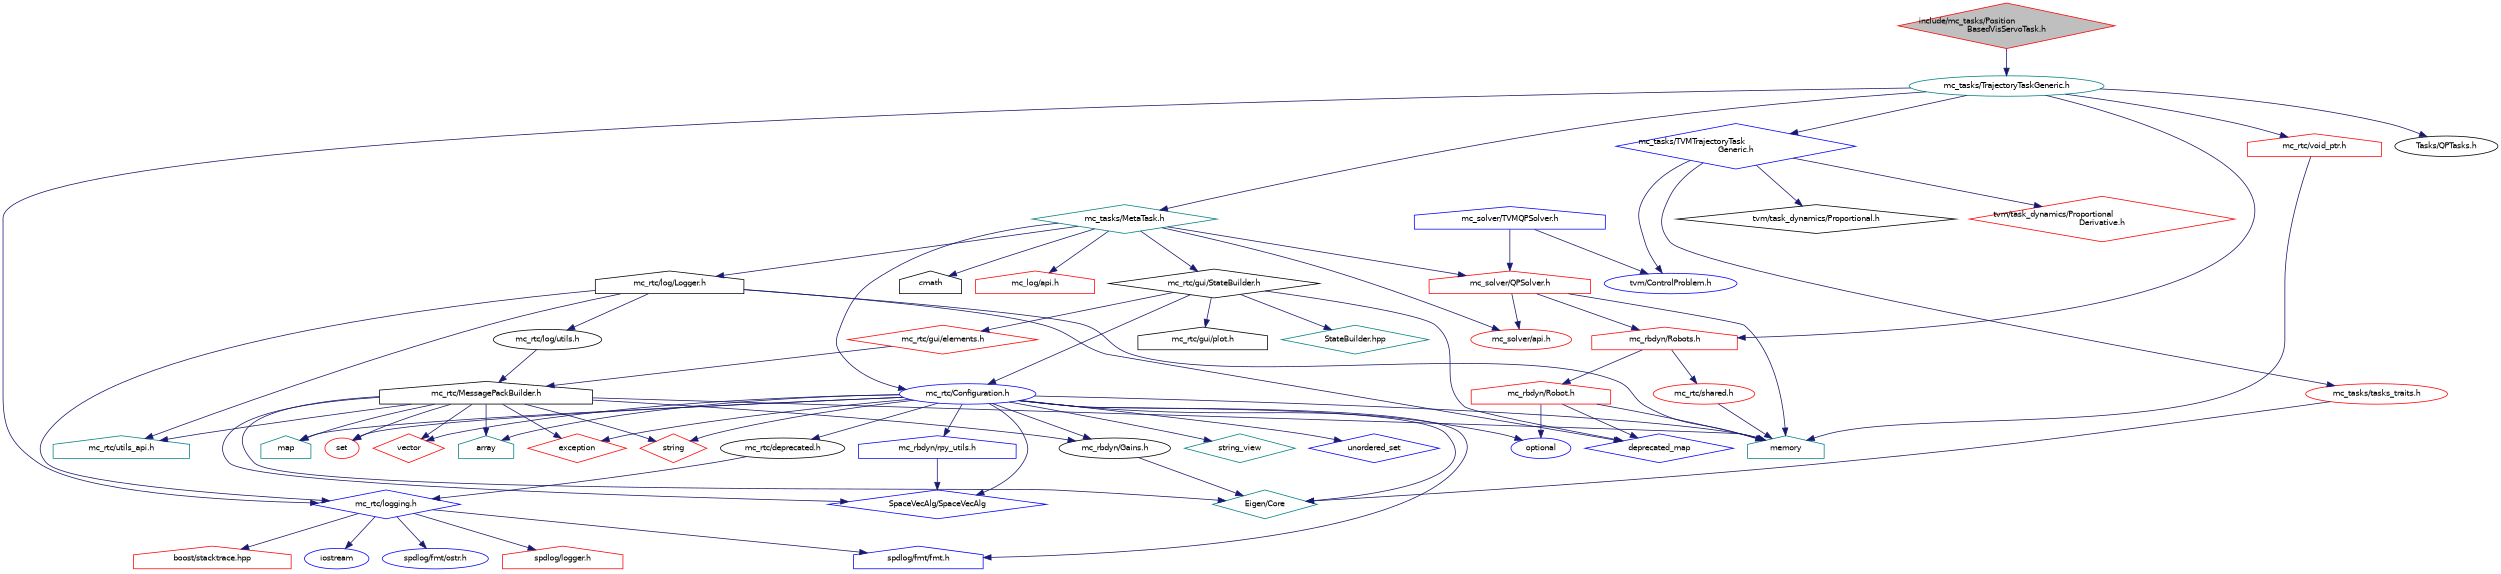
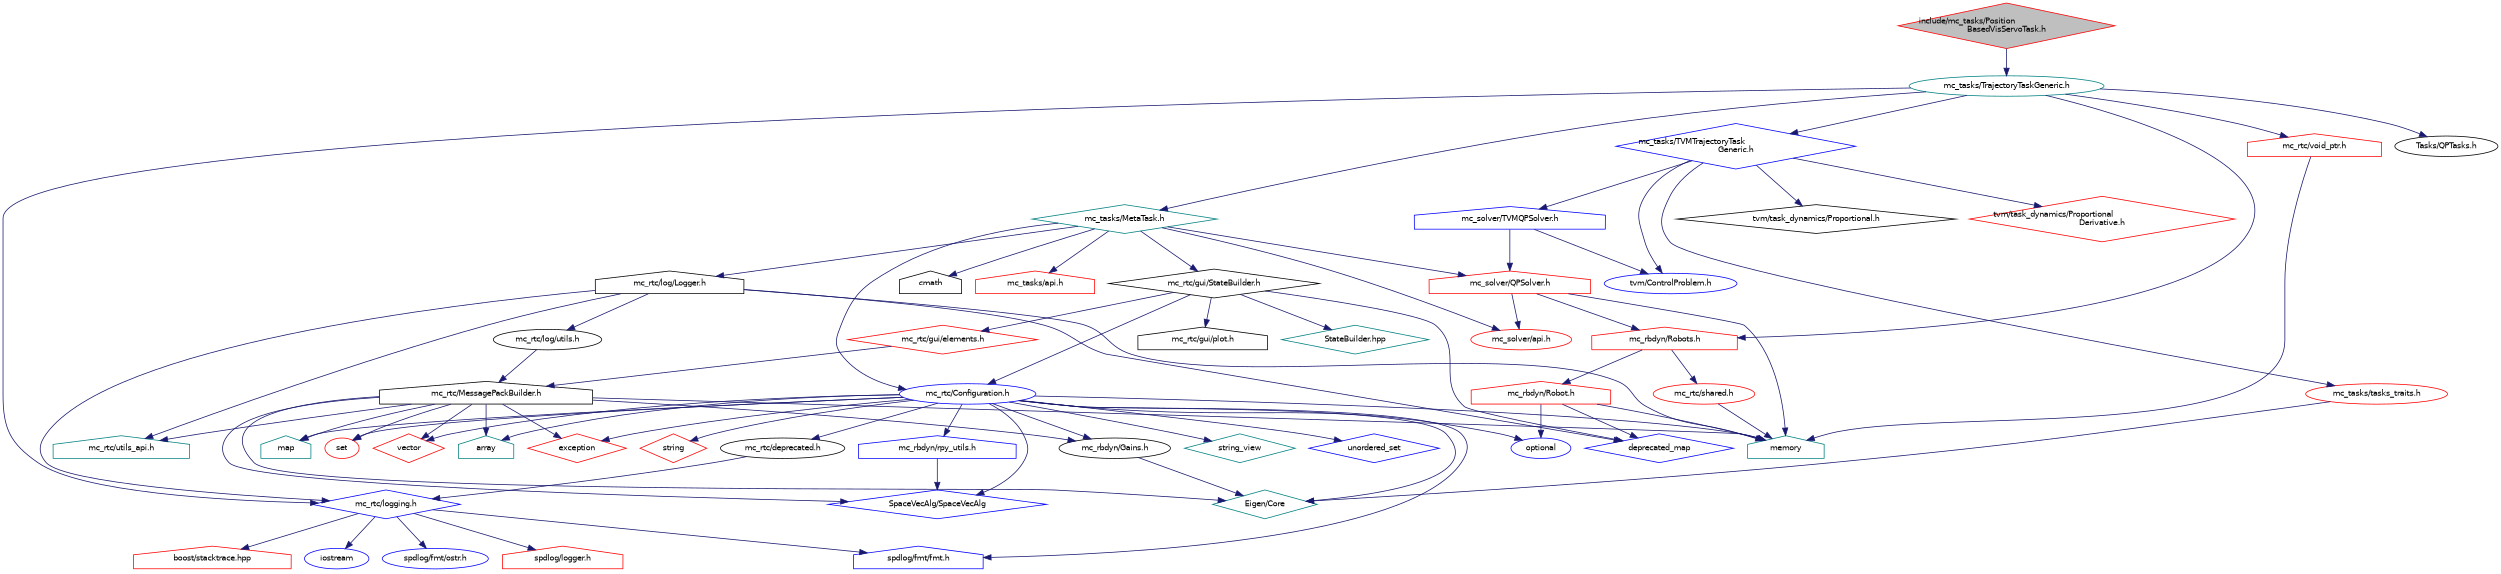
none -> (1619, 184)
(1035, 284) -> (1035, 284)
(599, 424) -> none
